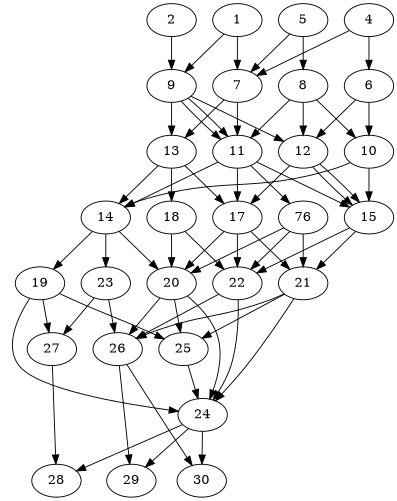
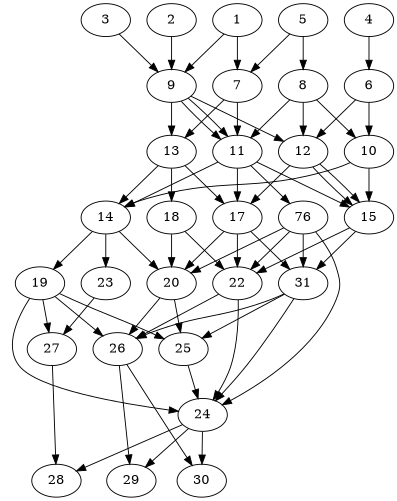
none -> (106, 20)
(310, 50) -> none
(303, 283) -> (303, 283)
(111, 310) -> (74, 312)
(218, 339) -> (317, 331)
